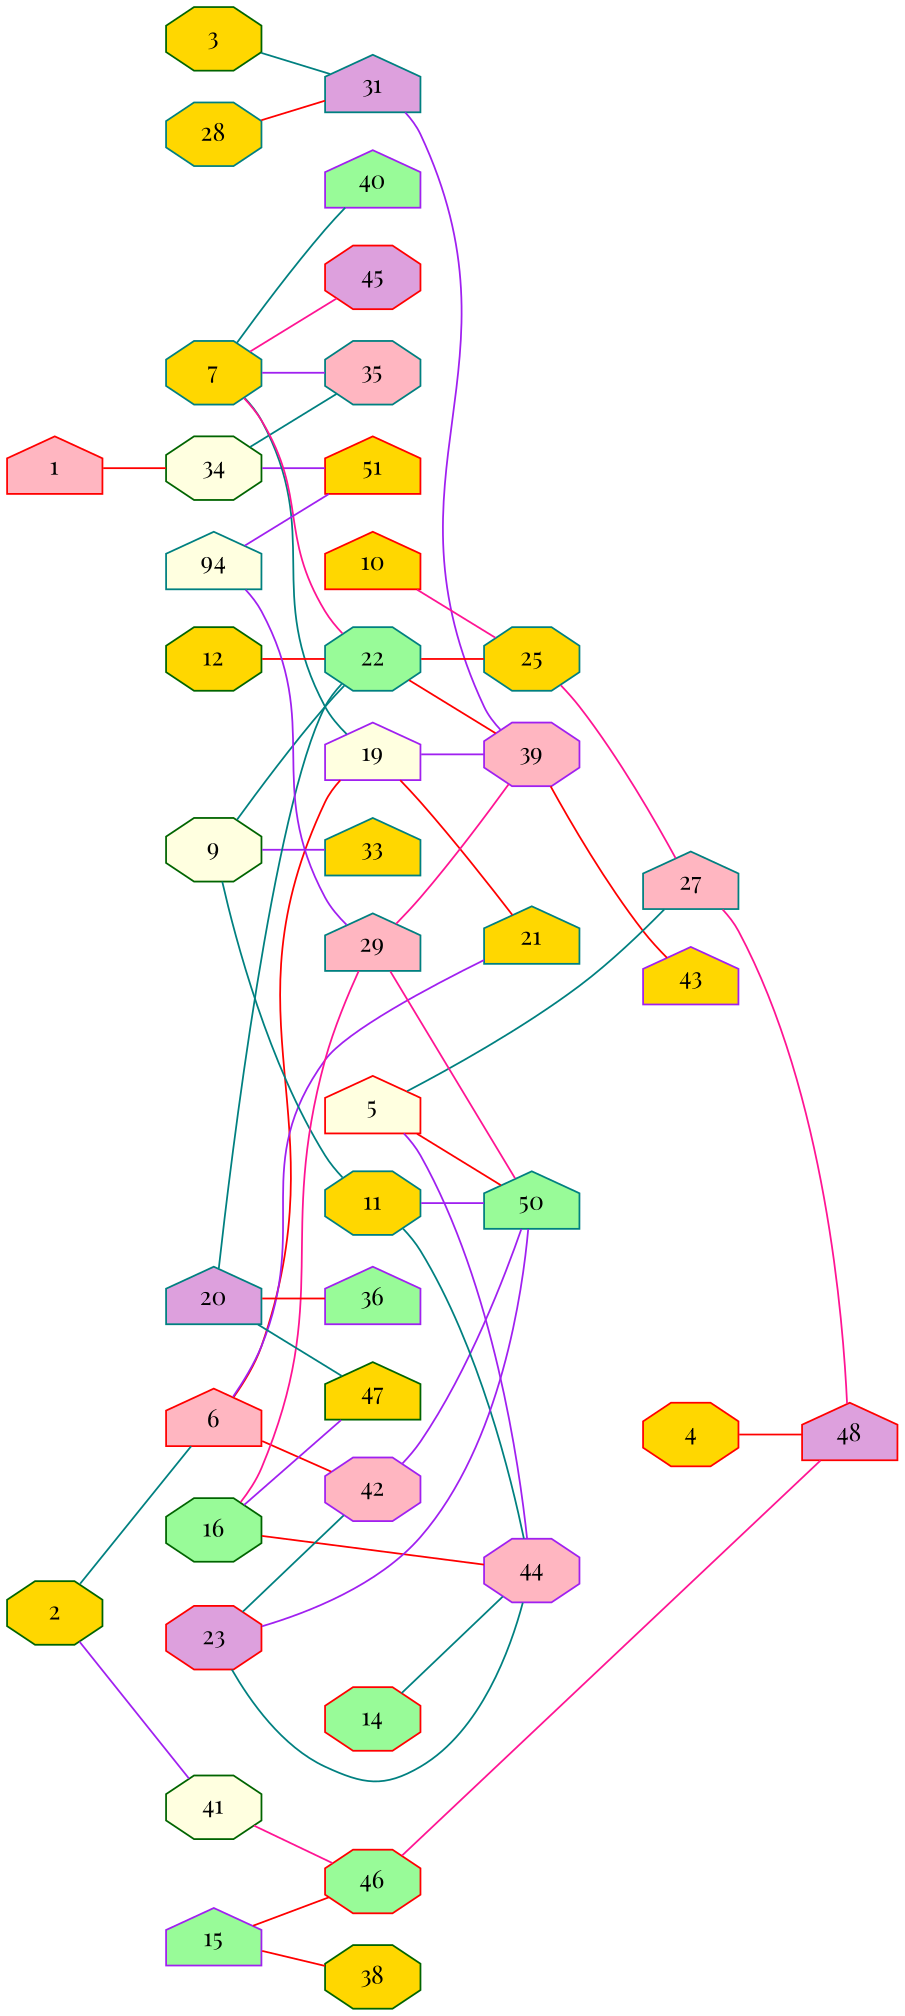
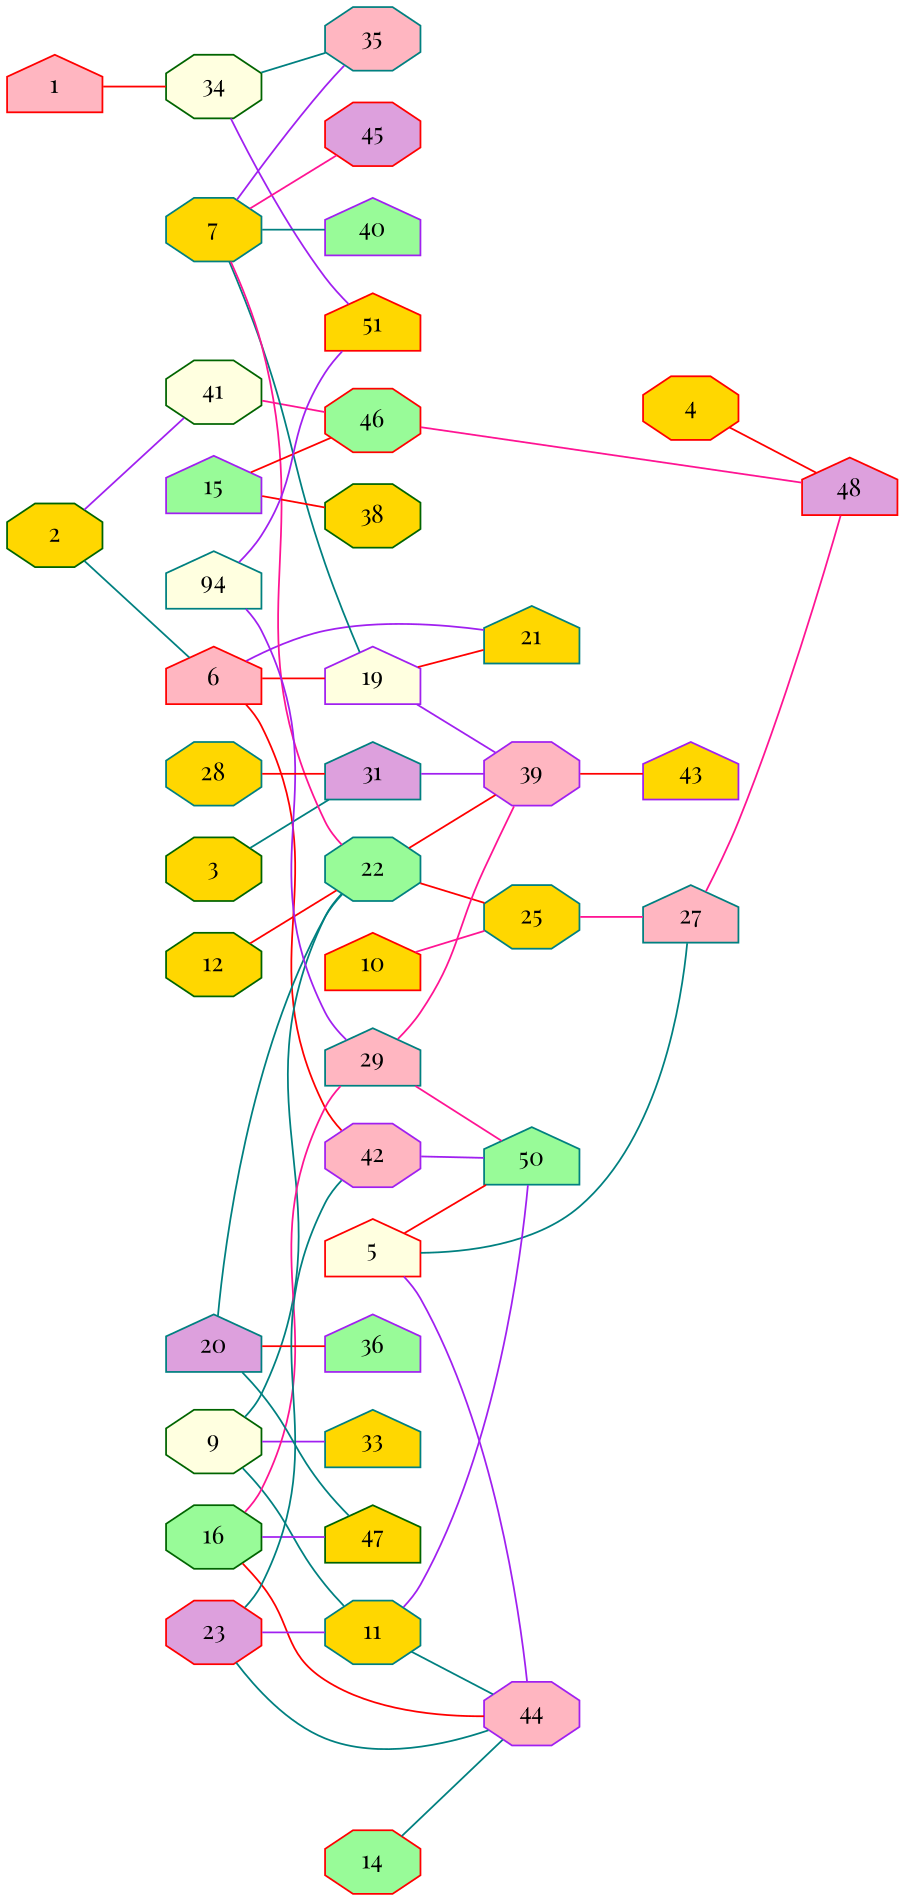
(461, 1476) -> (300, 1632)
